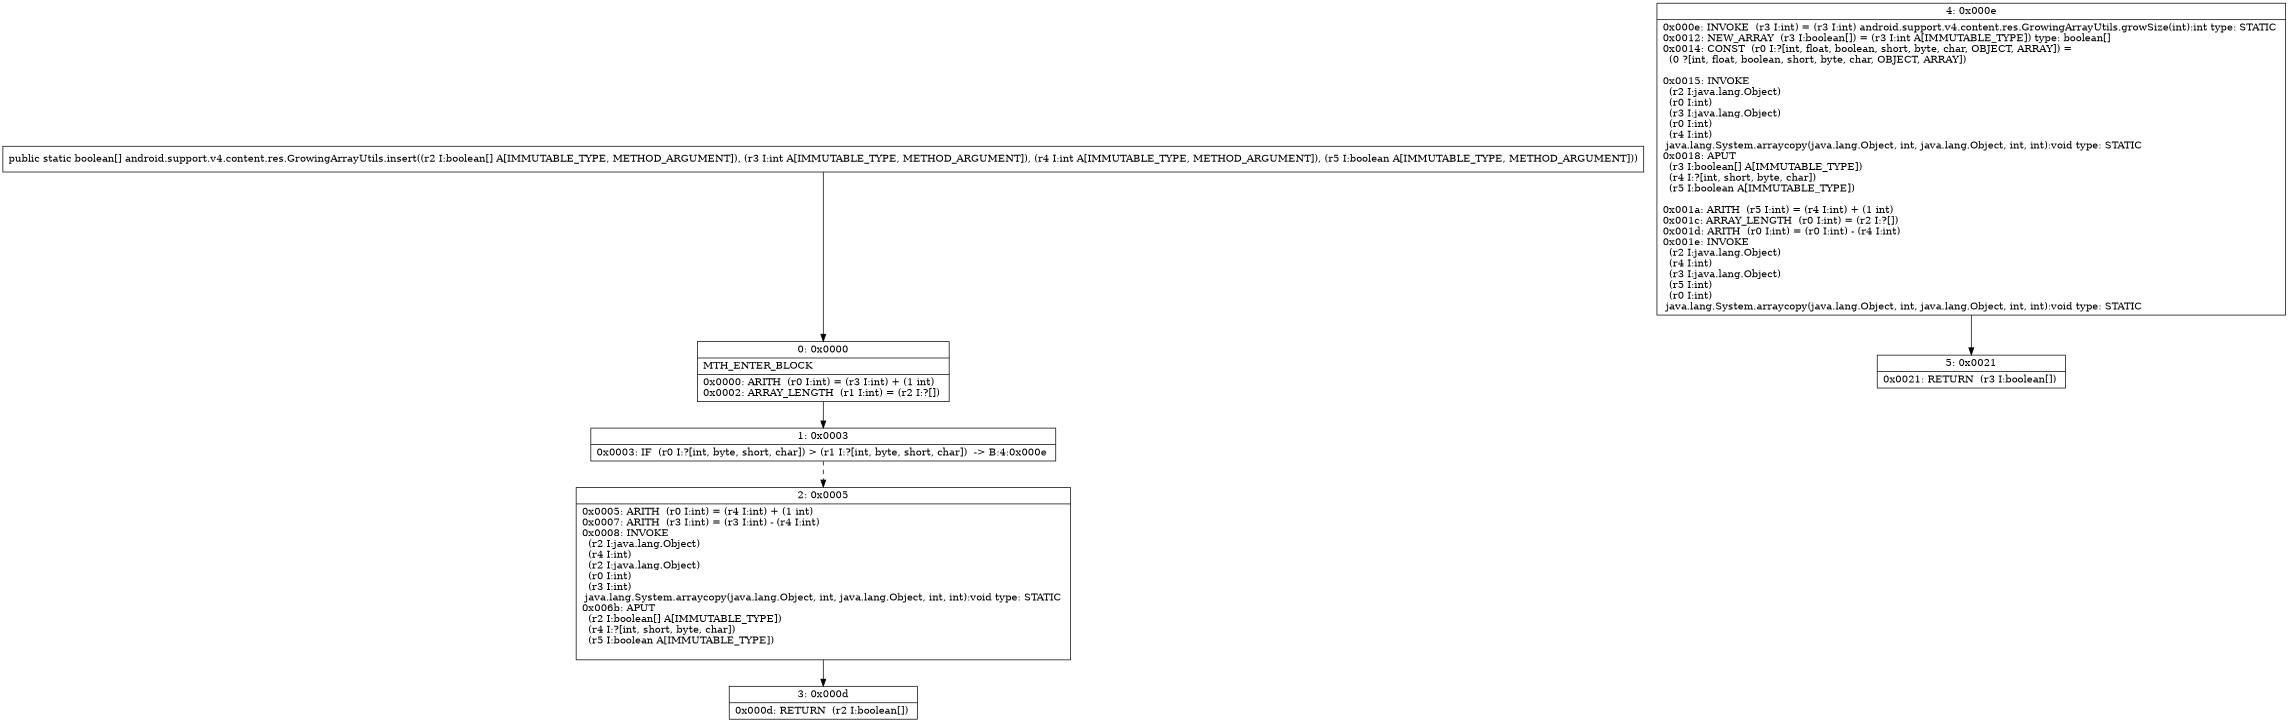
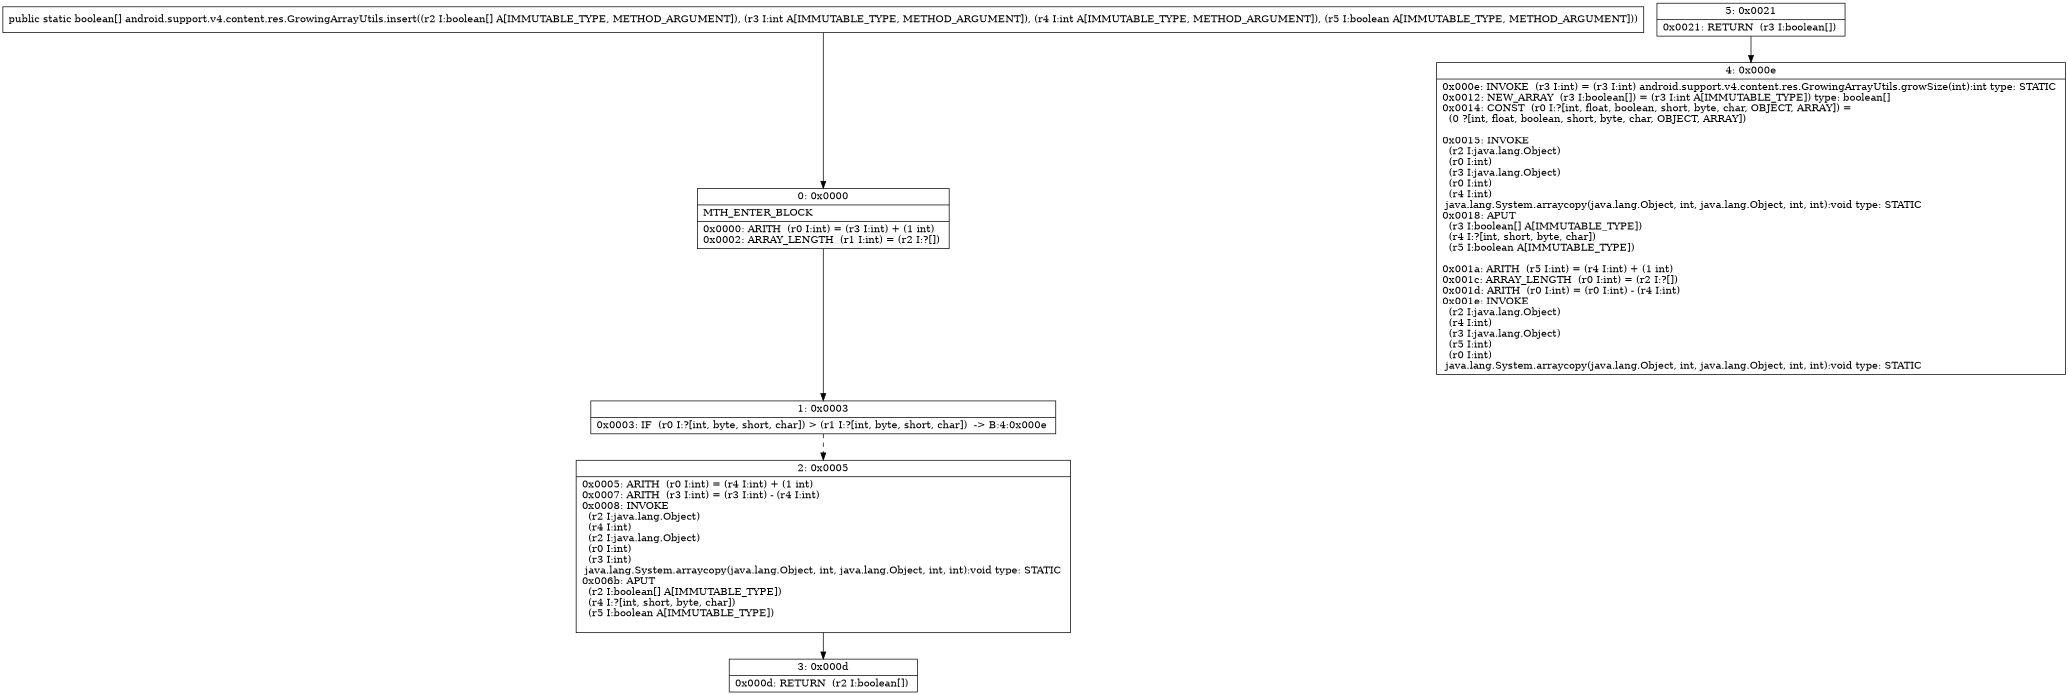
(1971, 331) -> (1751, 46)
